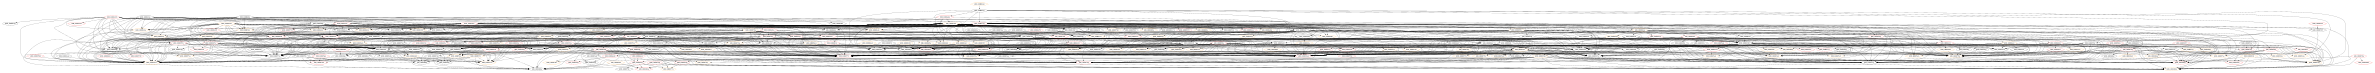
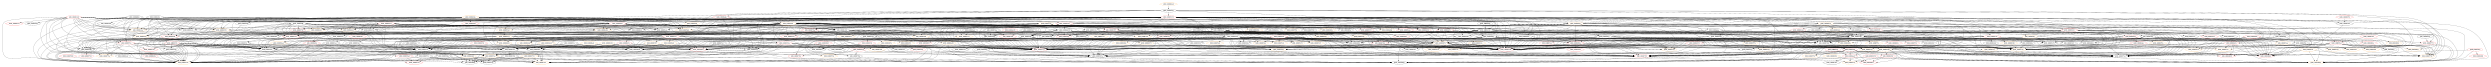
none -> (1401, 37)
(915, 40) -> (922, 25)
